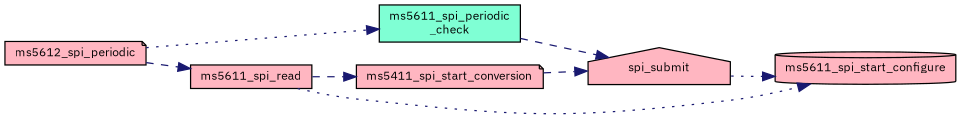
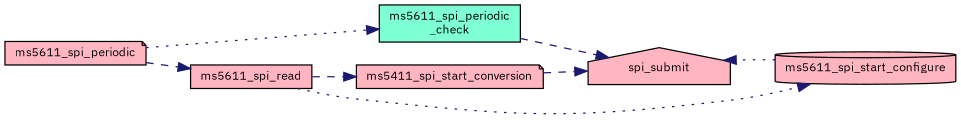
(75, 53) -> (75, 53)
(747, 76) -> (756, 60)
